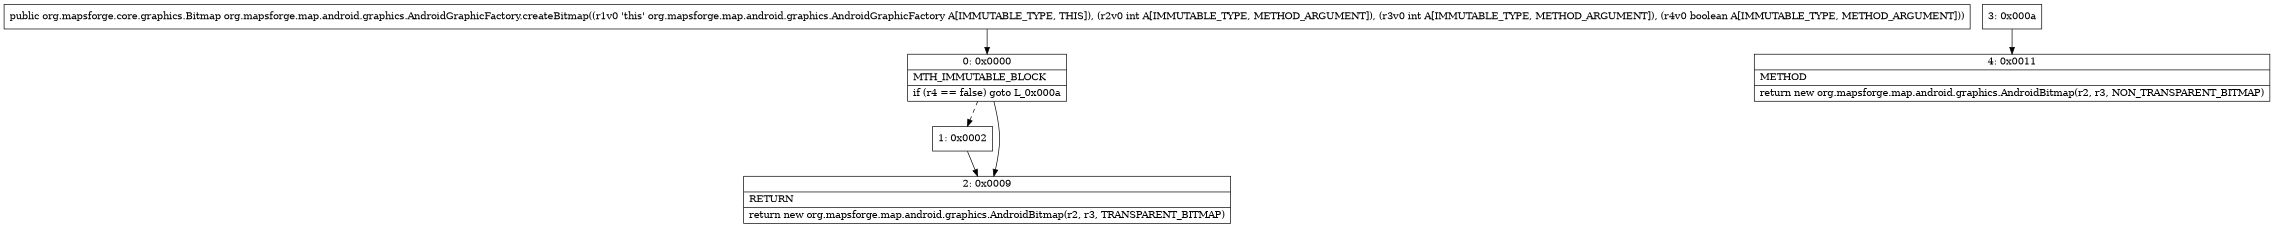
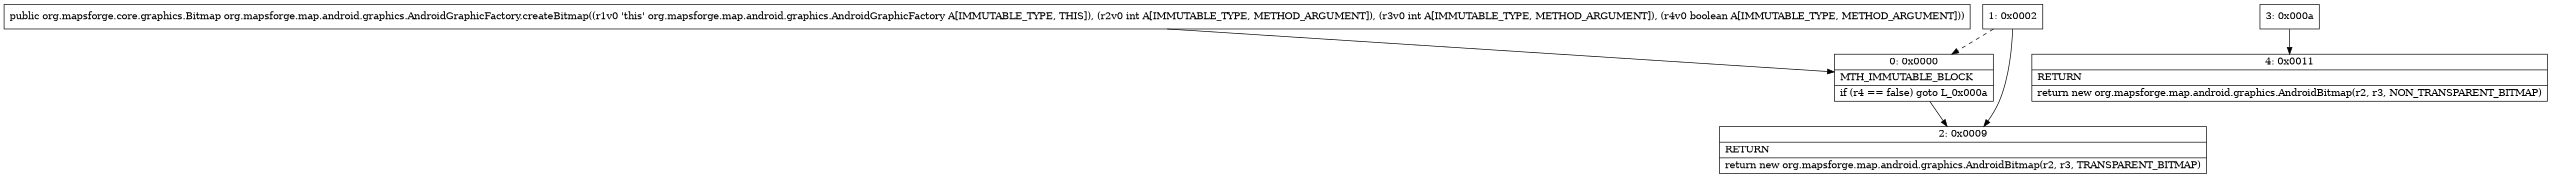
(1783, 77) -> (2059, 77)
(974, 111) -> (1976, 40)
